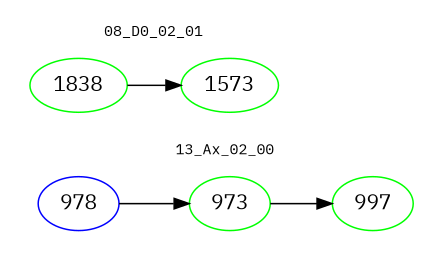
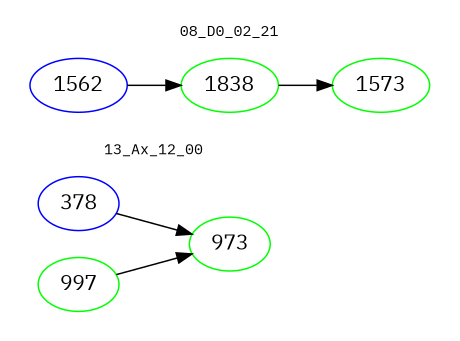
(154, 32) -> (230, 32)
none -> (79, 85)
(226, 150) -> (154, 150)
(79, 204) -> (79, 204)
(294, 204) -> (147, 266)
